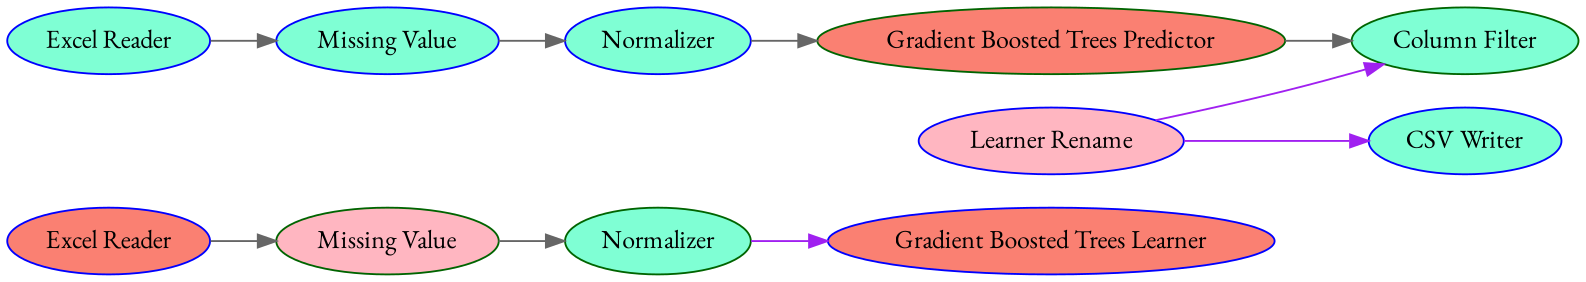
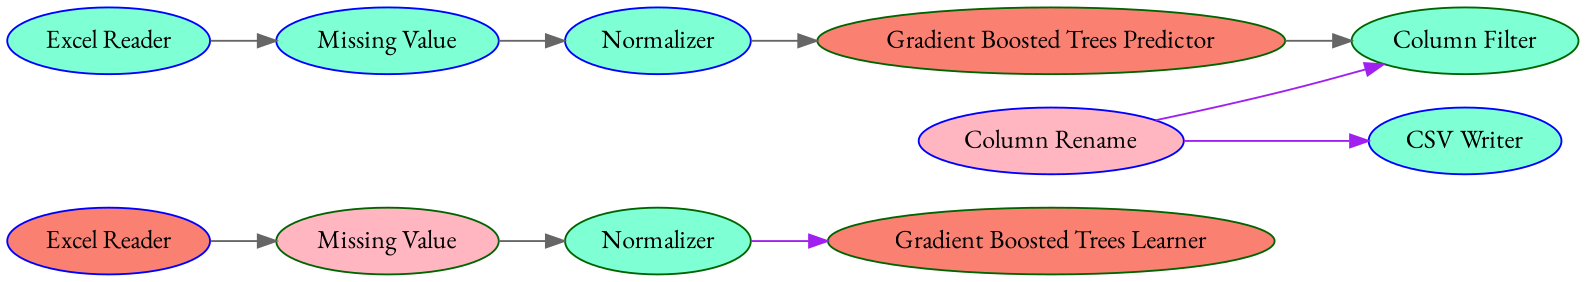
(1051, 141) -> (1051, 141)
(1051, 241) -> (1051, 241)
